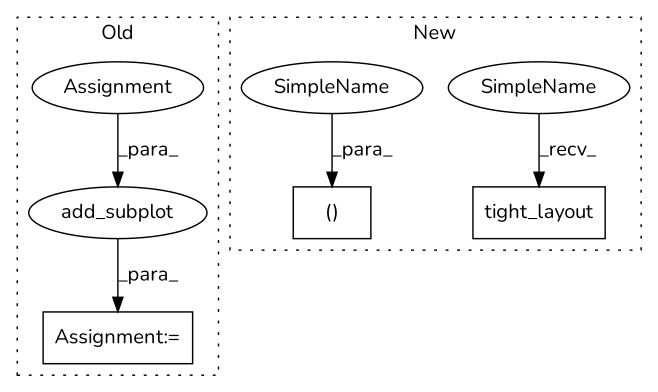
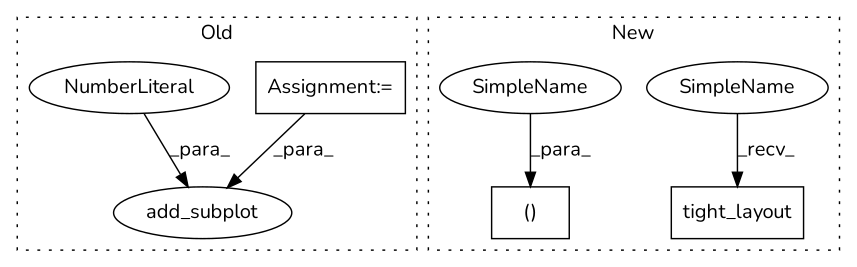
(118, 88) -> (129, 88)
(118, 268) -> (271, 146)
